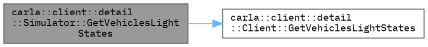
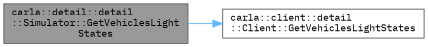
(96, 24) -> (96, 24)
